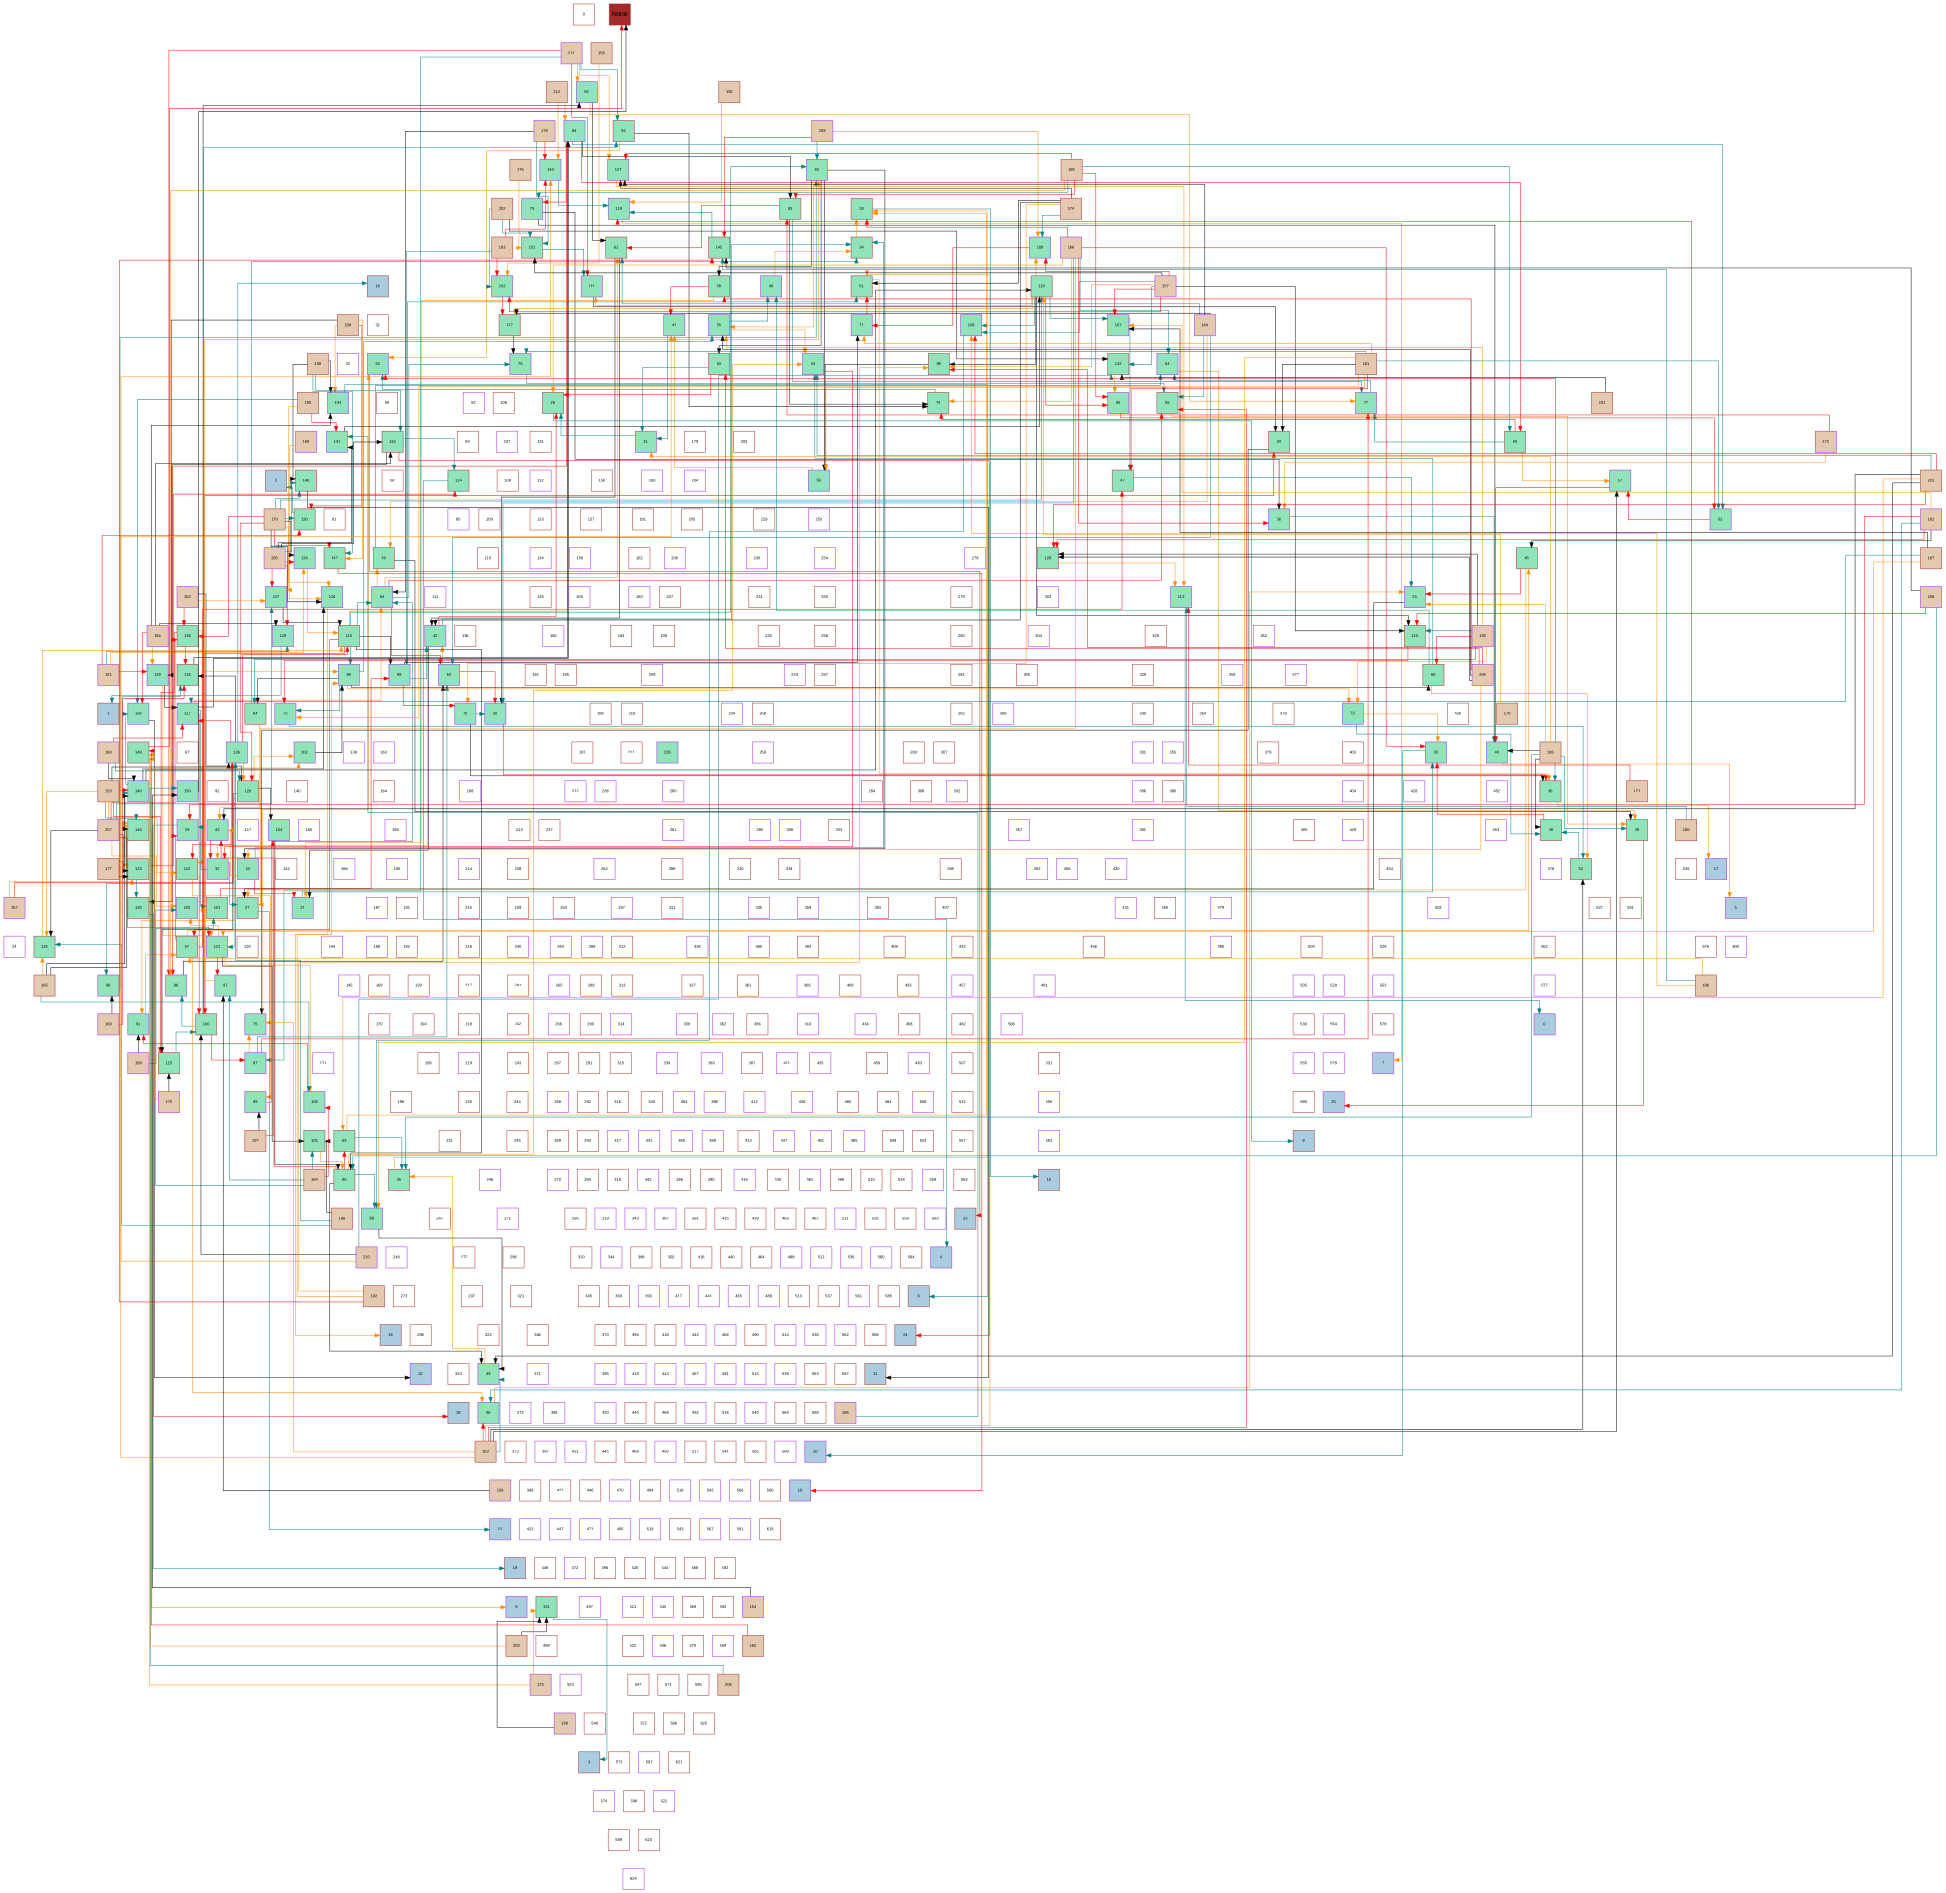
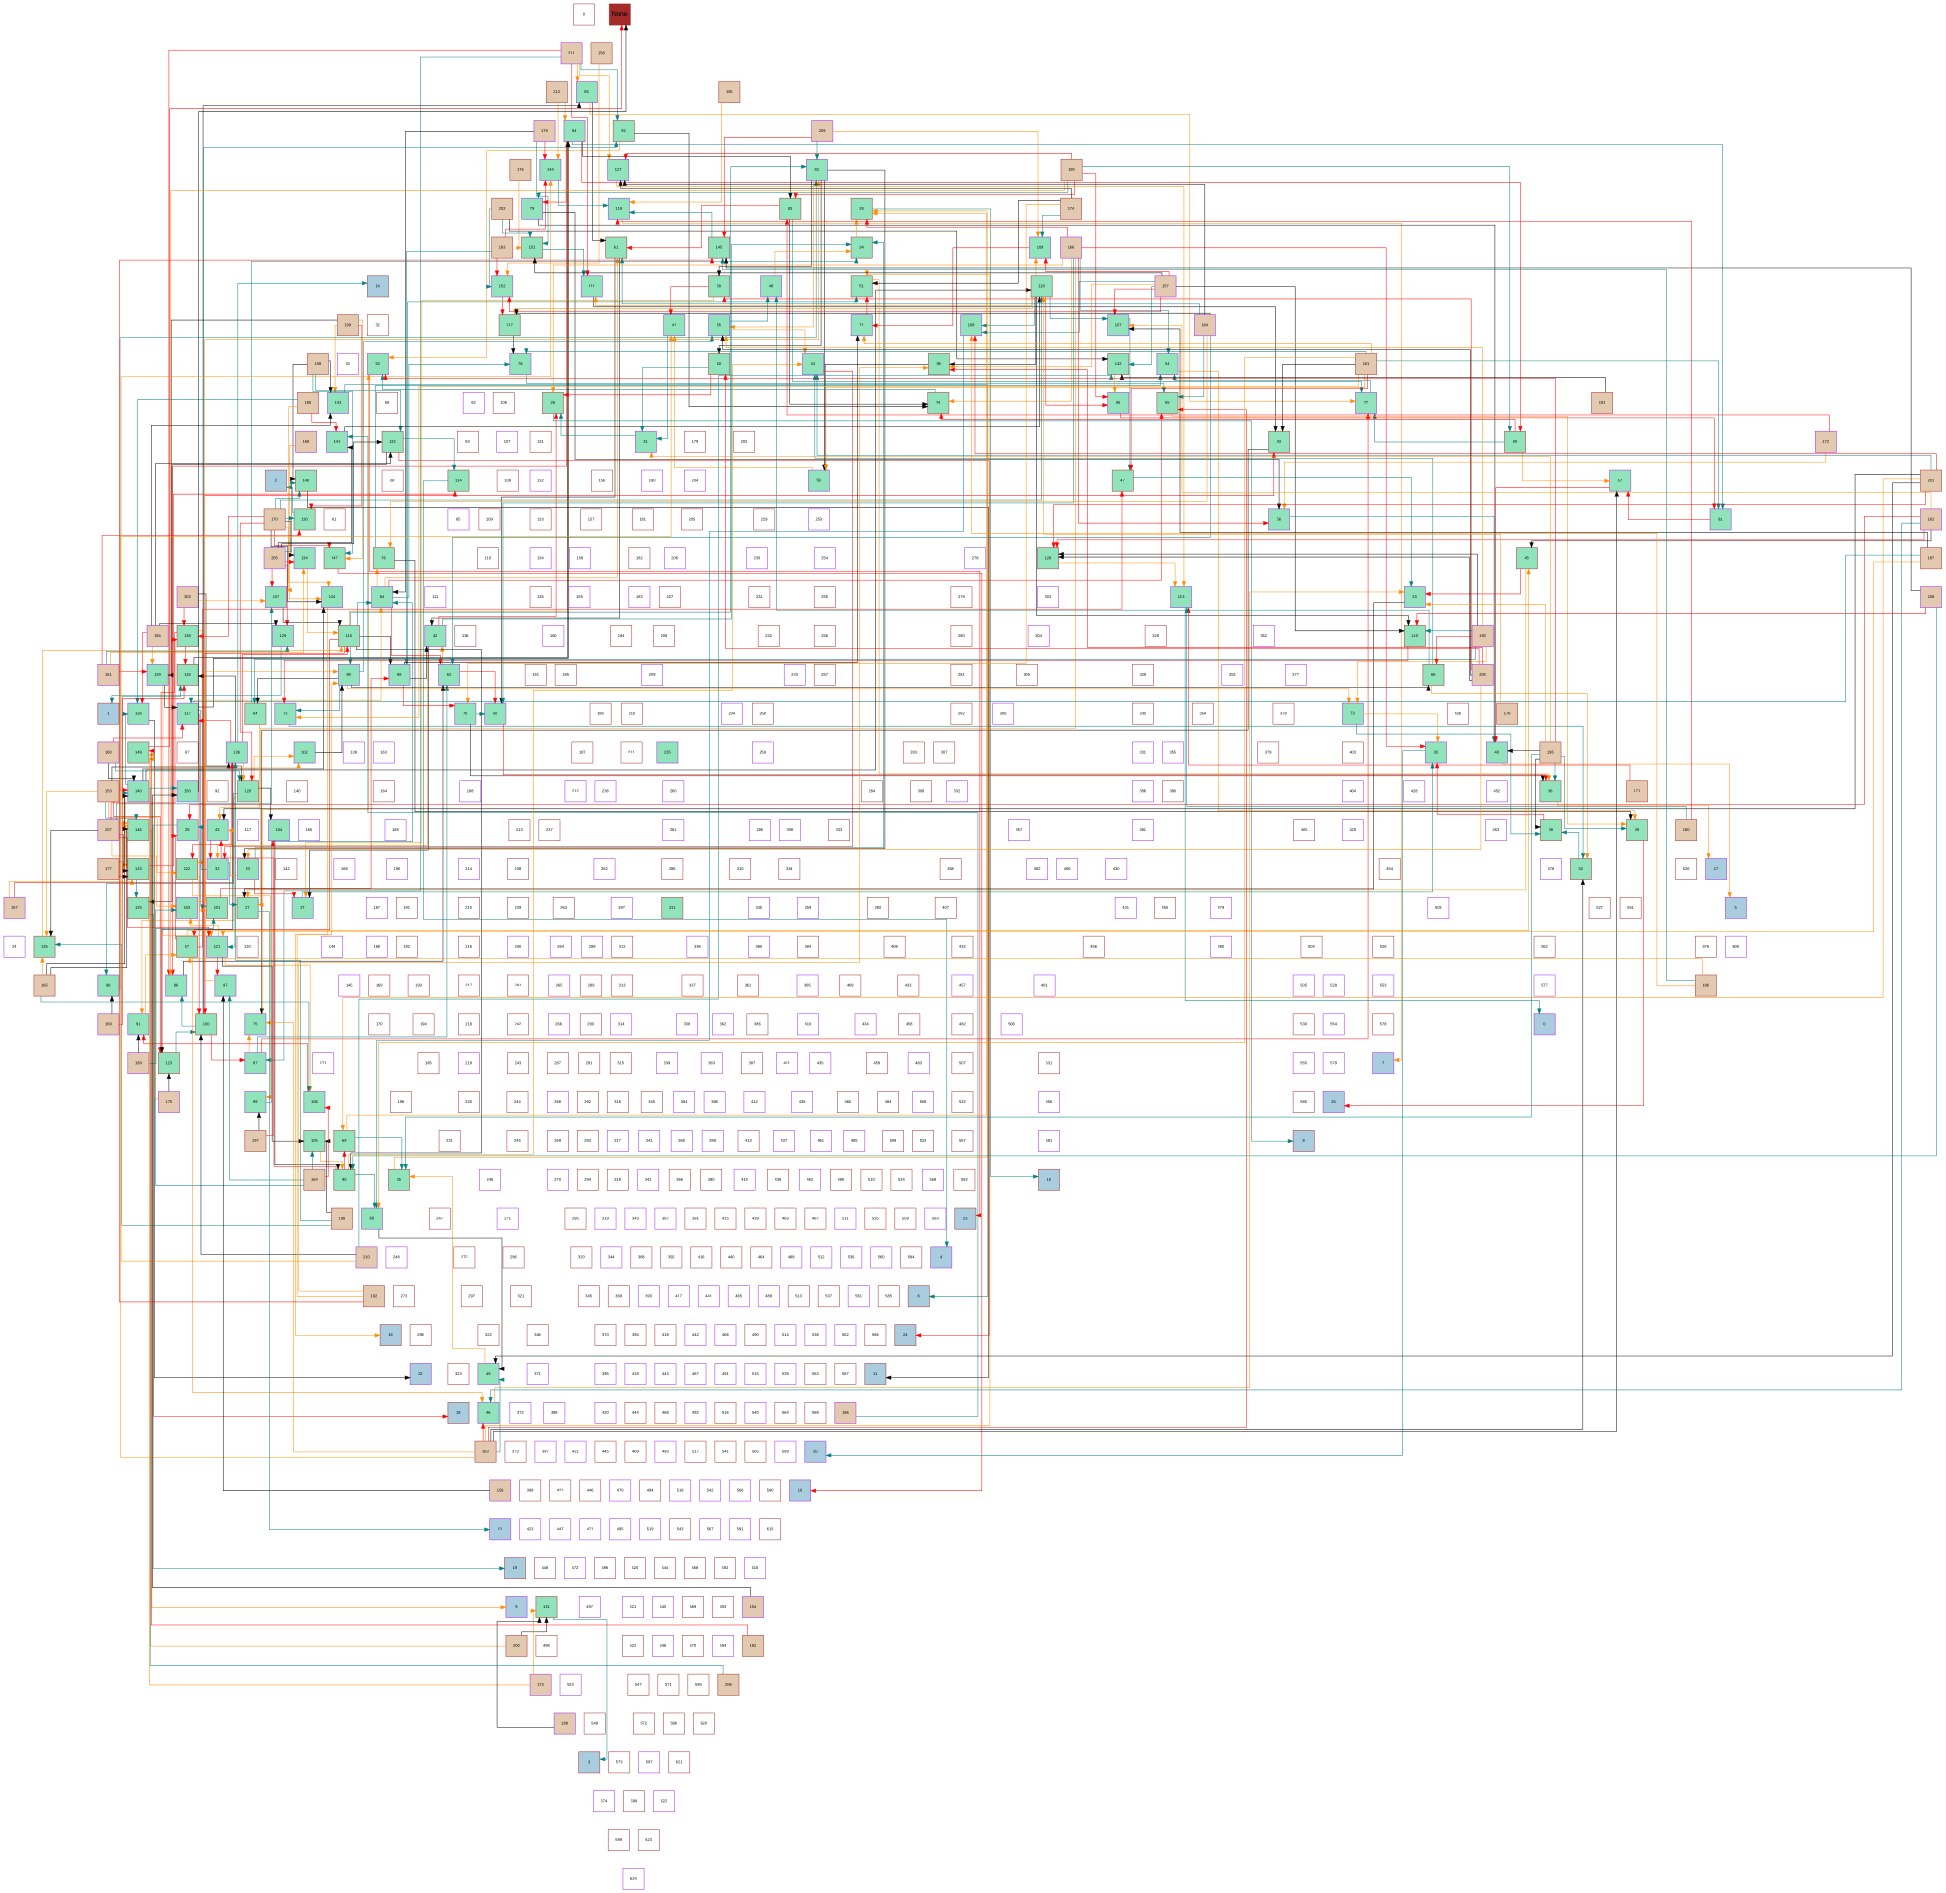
(1008, 620) -> none
(427, 673) -> (427, 673)
(672, 908) -> (672, 908)
(330, 1345) -> none
none -> (755, 1568)
